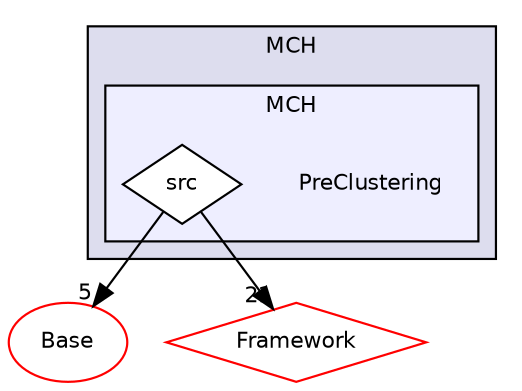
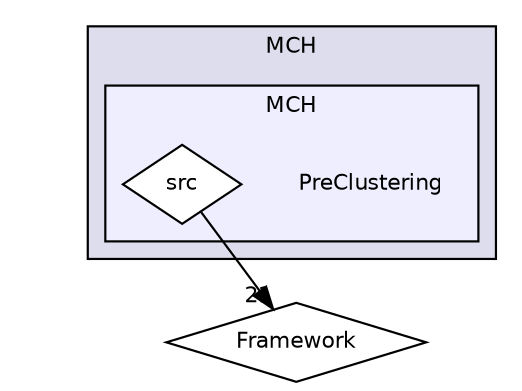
(68, 342) -> none
(296, 342) -> (296, 342)
